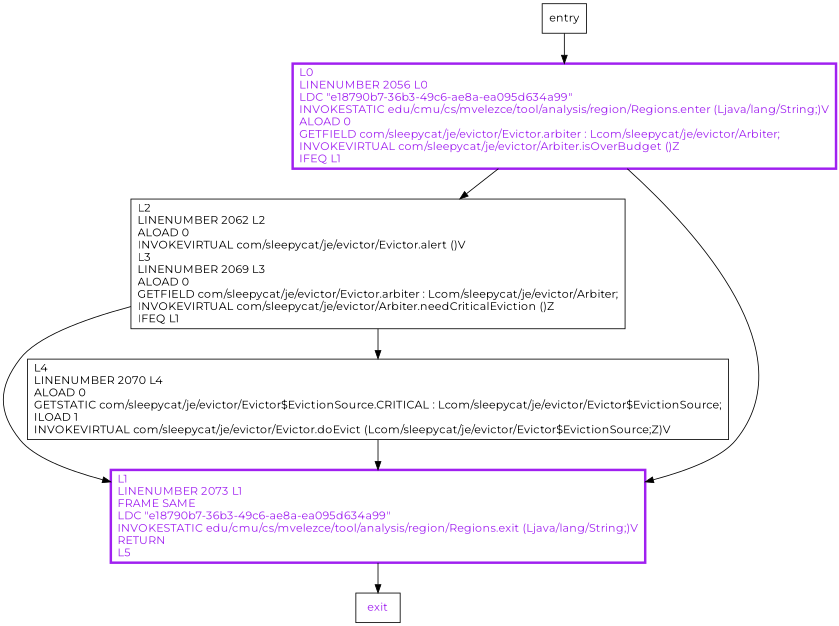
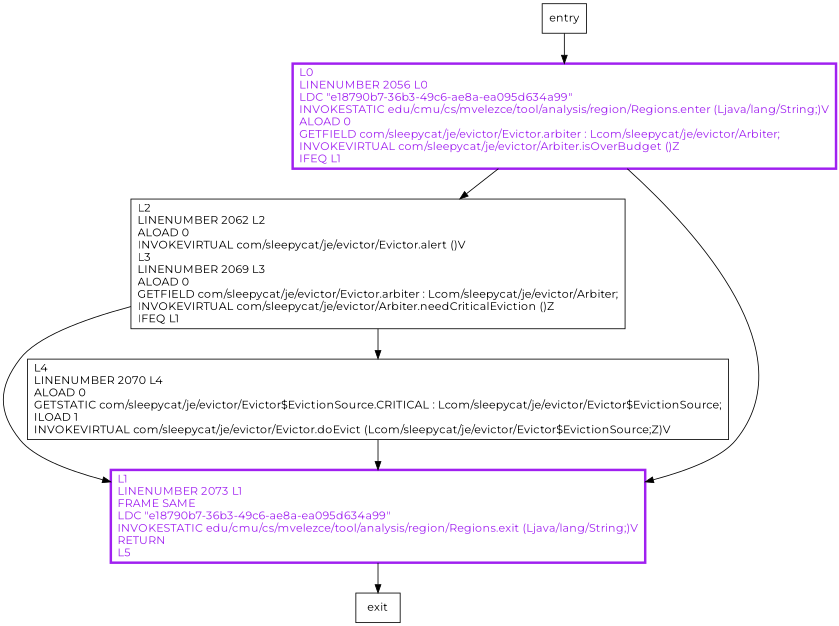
(378, 608) -> (378, 608)
